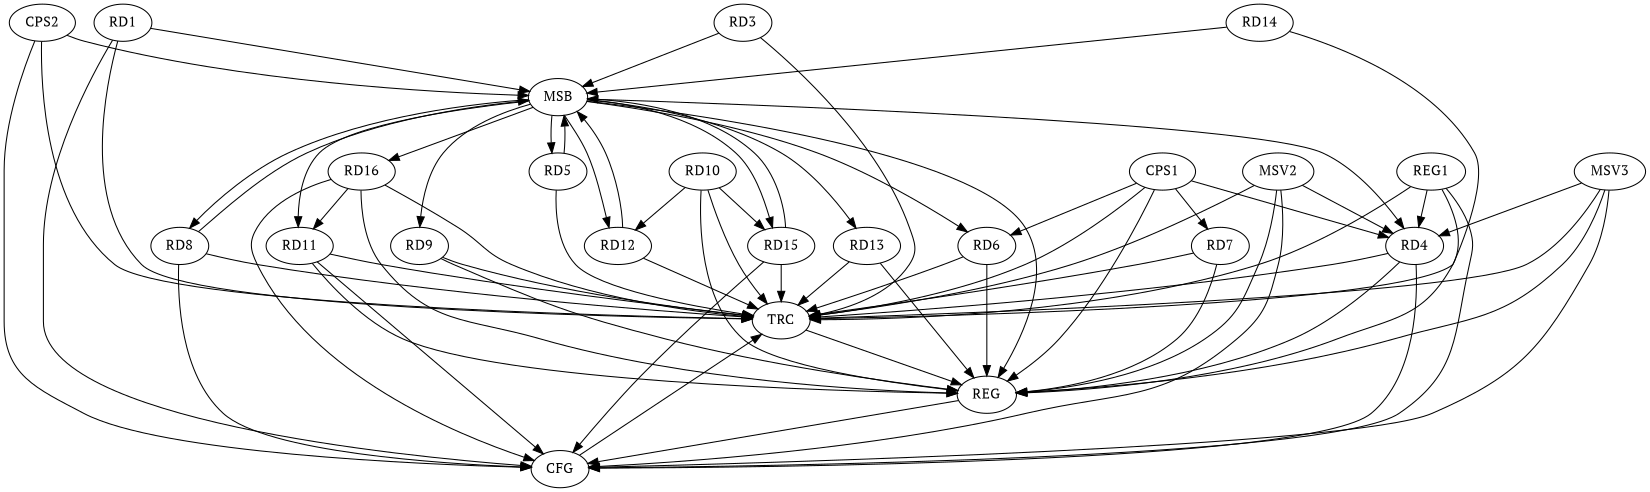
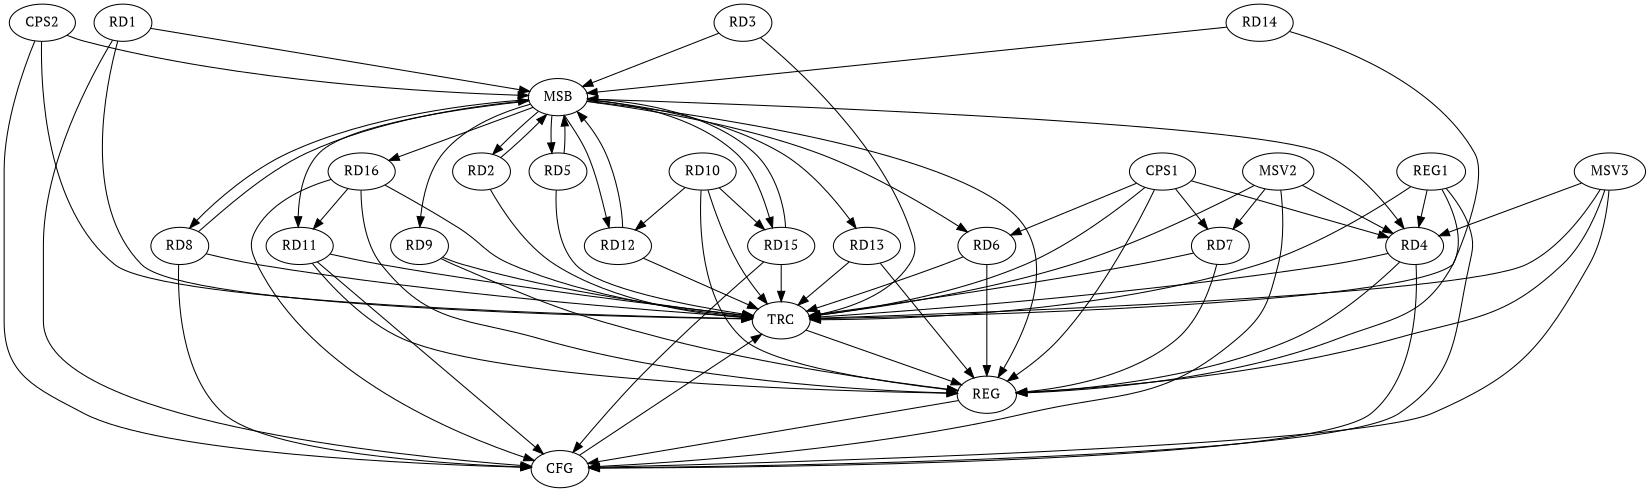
none -> (482, 172)
(1197, 343) -> (1252, 205)
